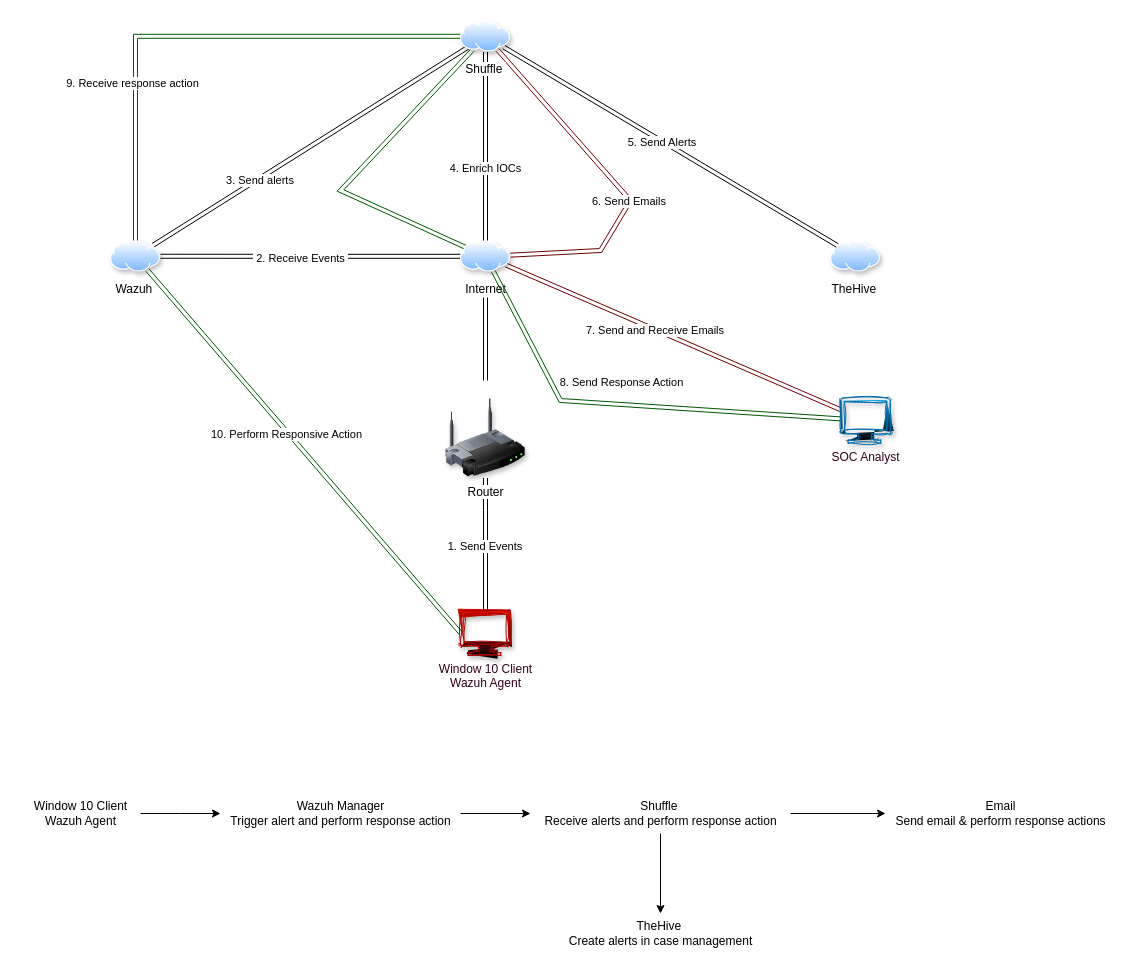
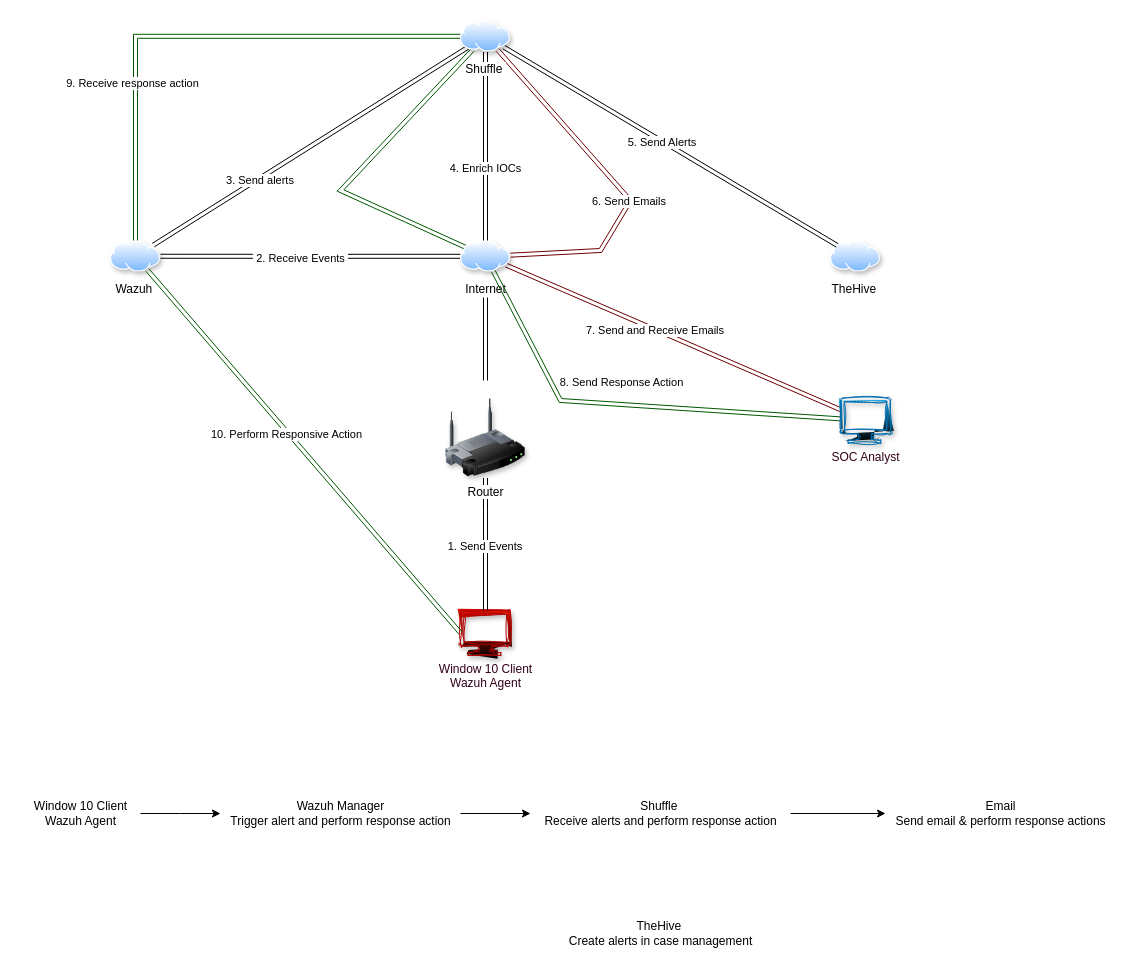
(661, 870) -> none
